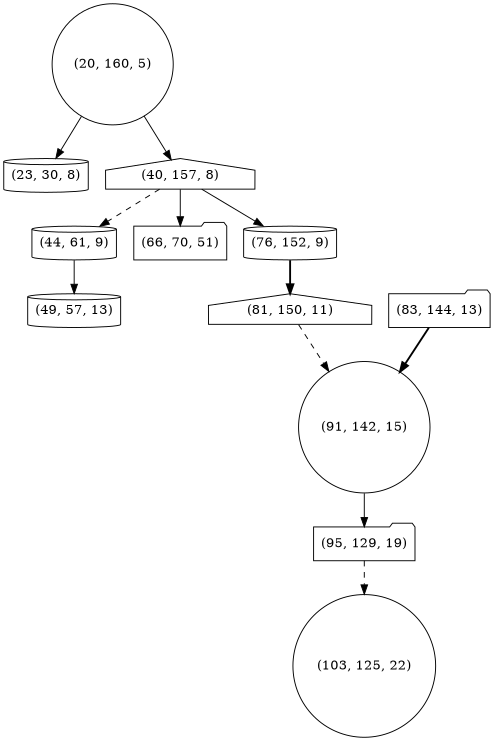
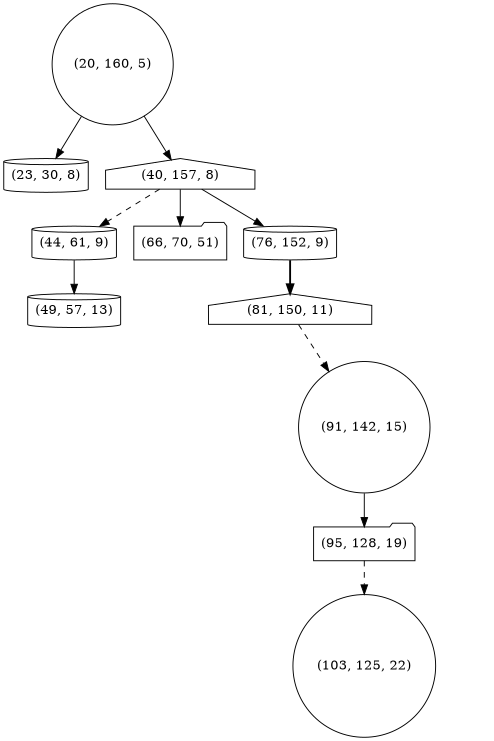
(439, 311) -> none
(364, 544) -> (364, 544)
